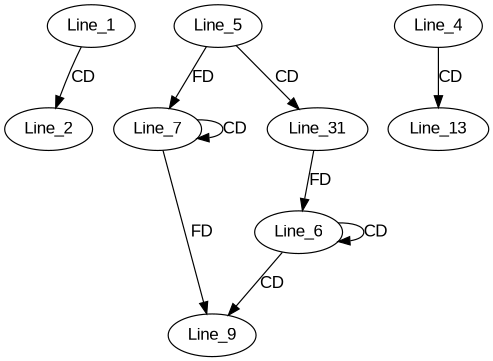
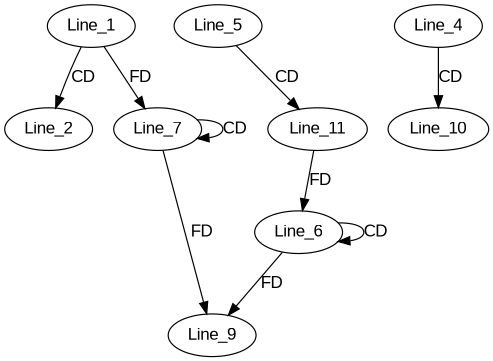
(191, 72) -> (121, 72)
(318, 129) -> (318, 129)
(438, 129) -> (438, 129)
(272, 284) -> (272, 284)
